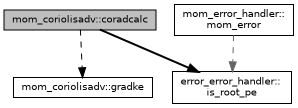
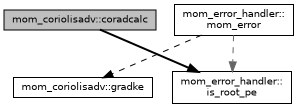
(81, 48) -> (166, 51)
(232, 88) -> (232, 88)
